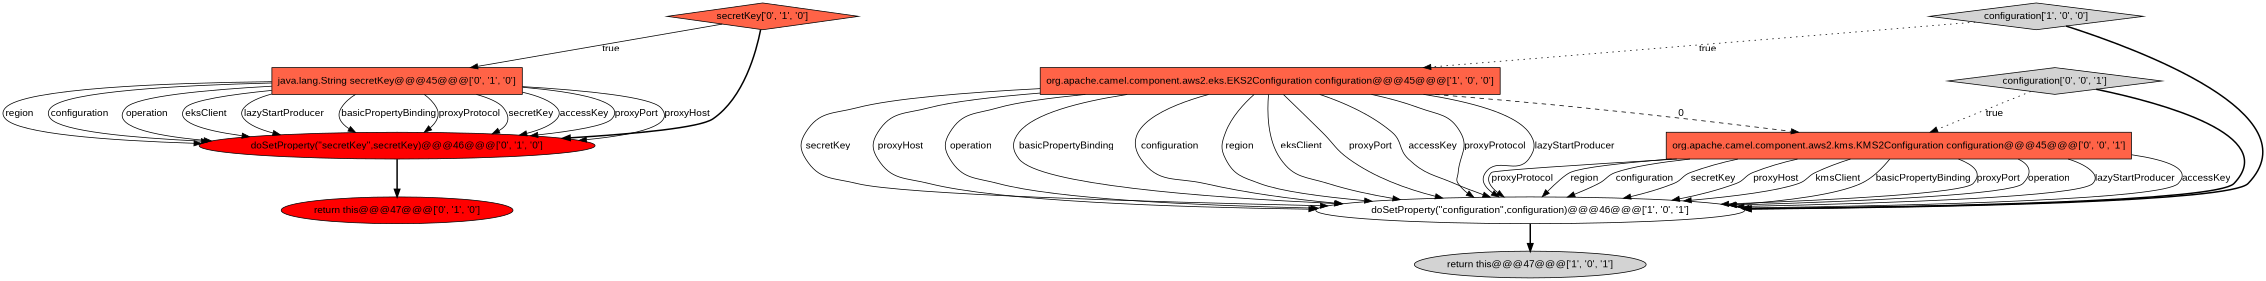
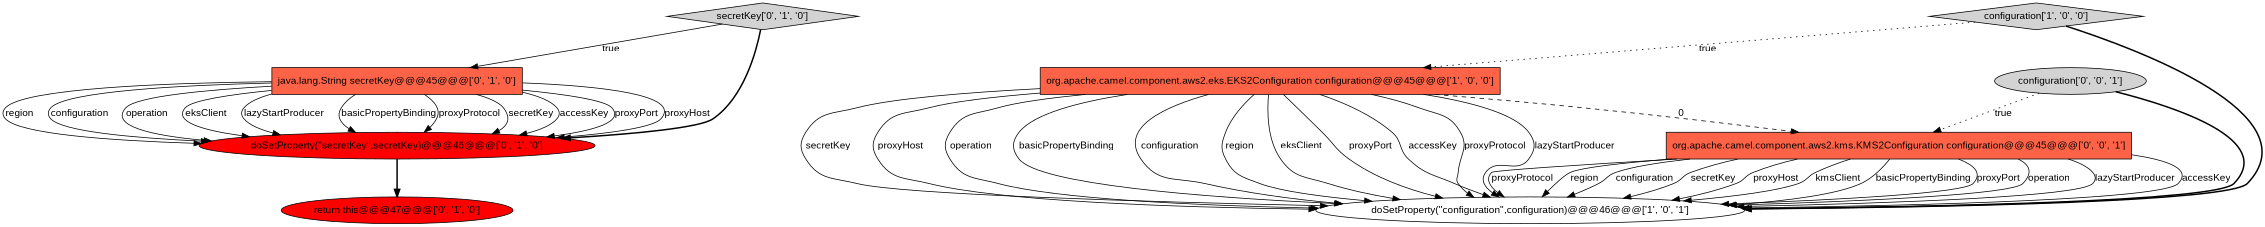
(763, 16) -> (763, 16)
(2055, 81) -> (2070, 81)
(1530, 265) -> none
